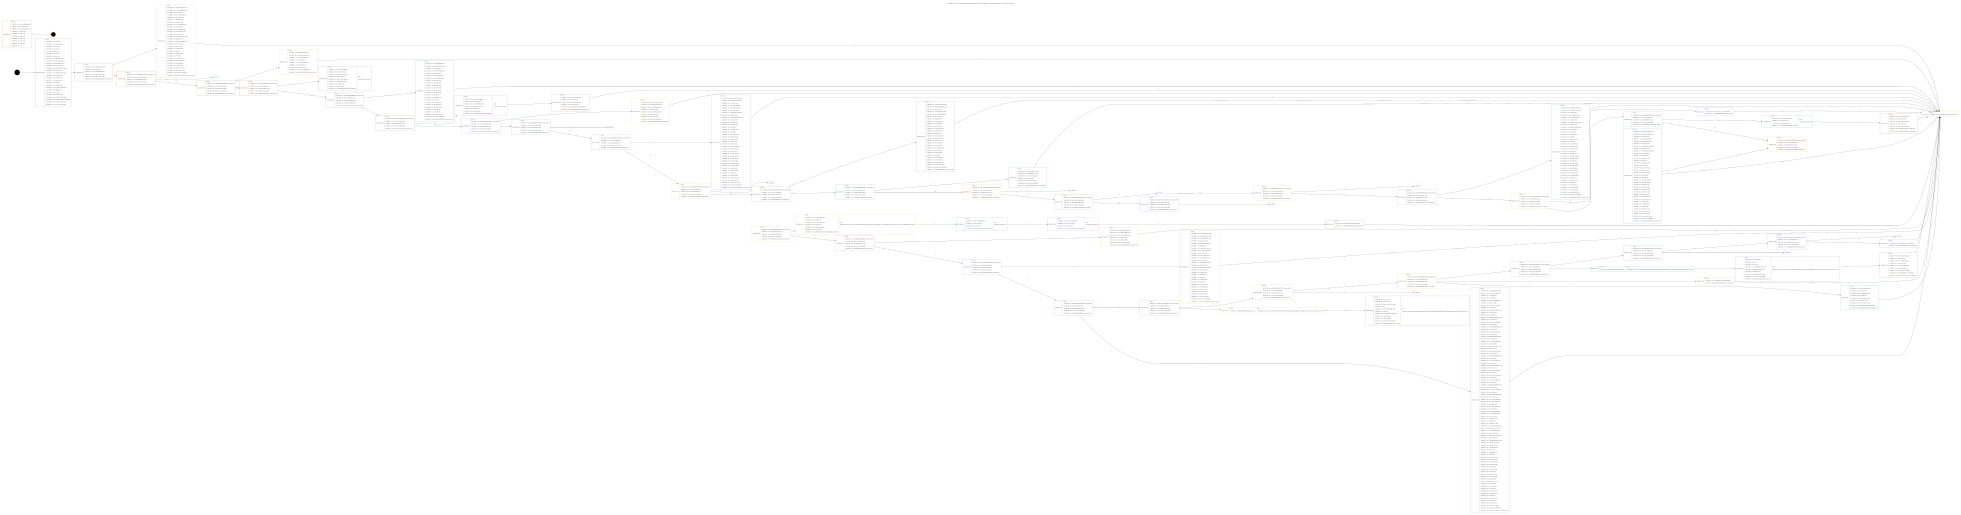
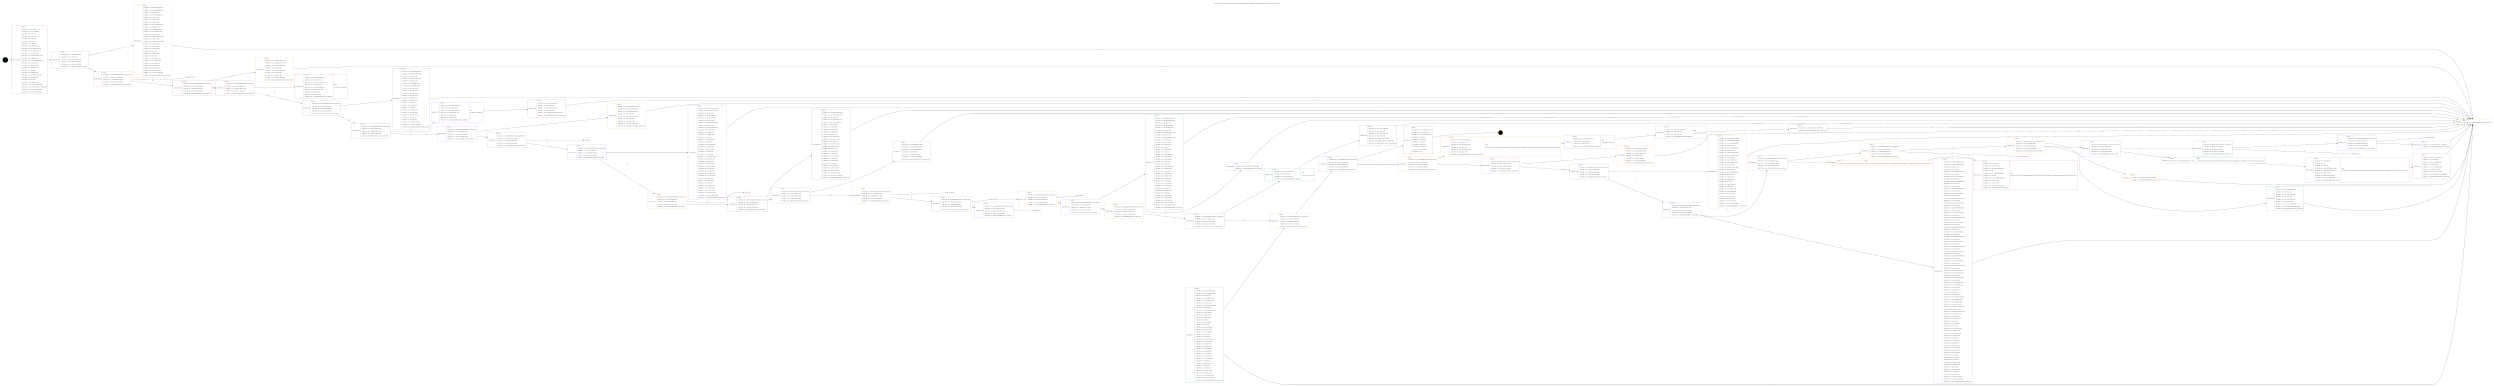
none -> (1338, 164)
